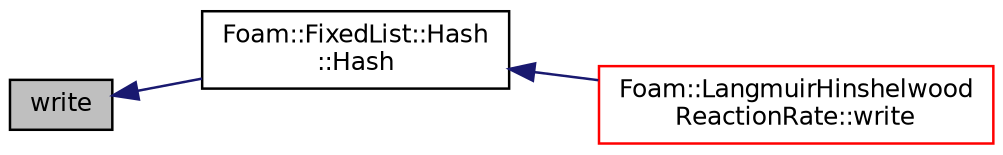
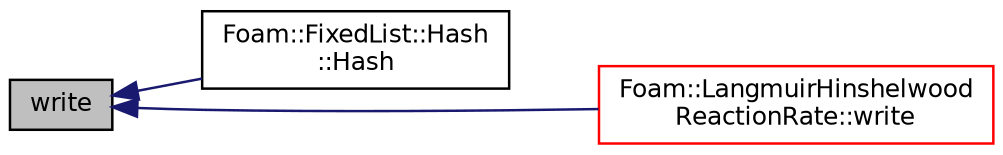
(566, 76) -> (368, 111)
